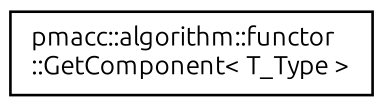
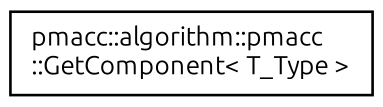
(192, 53) -> (192, 53)
